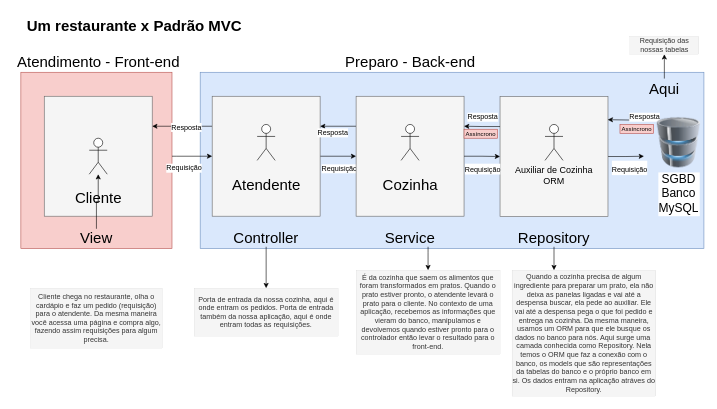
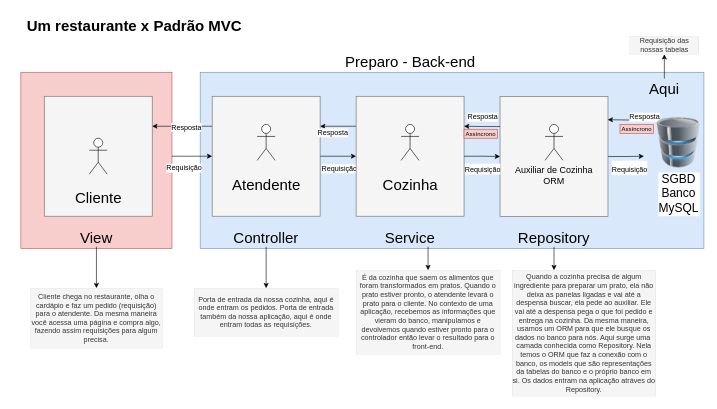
(98, 57) -> none
(96, 214) -> (96, 265)
